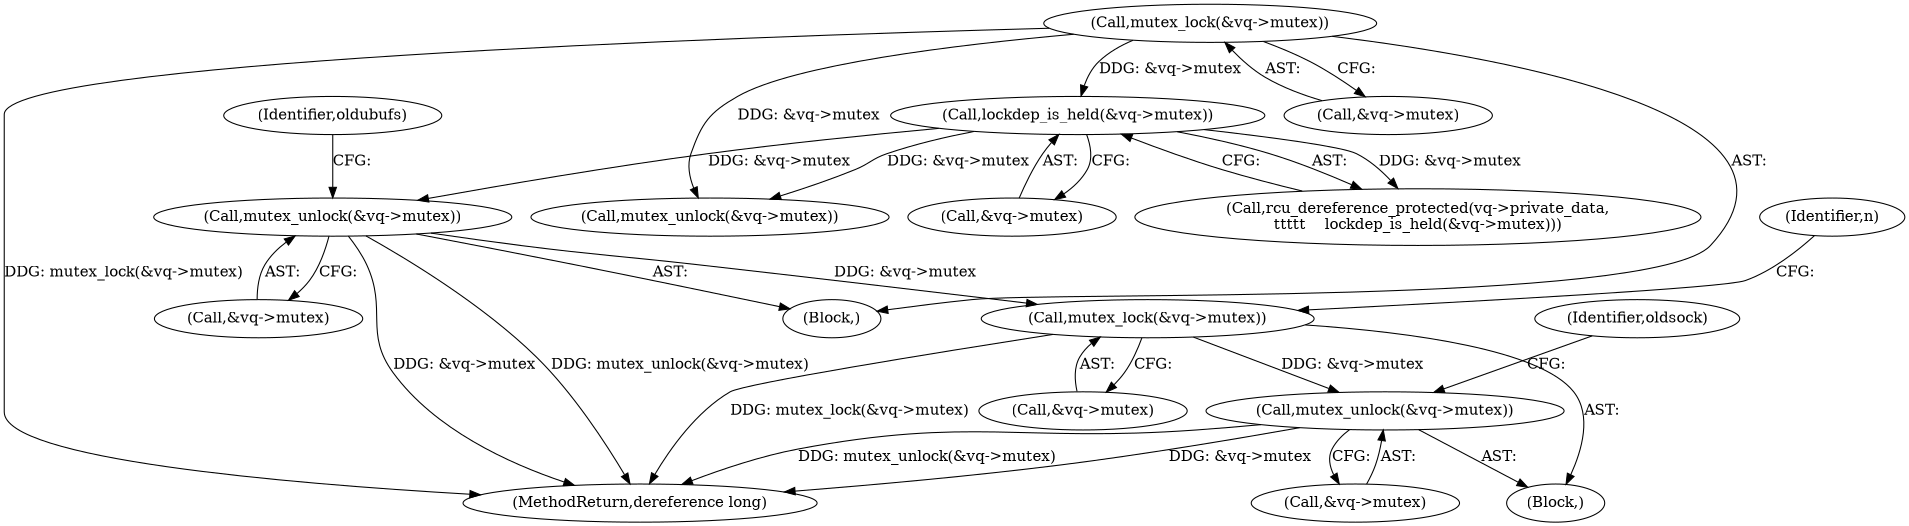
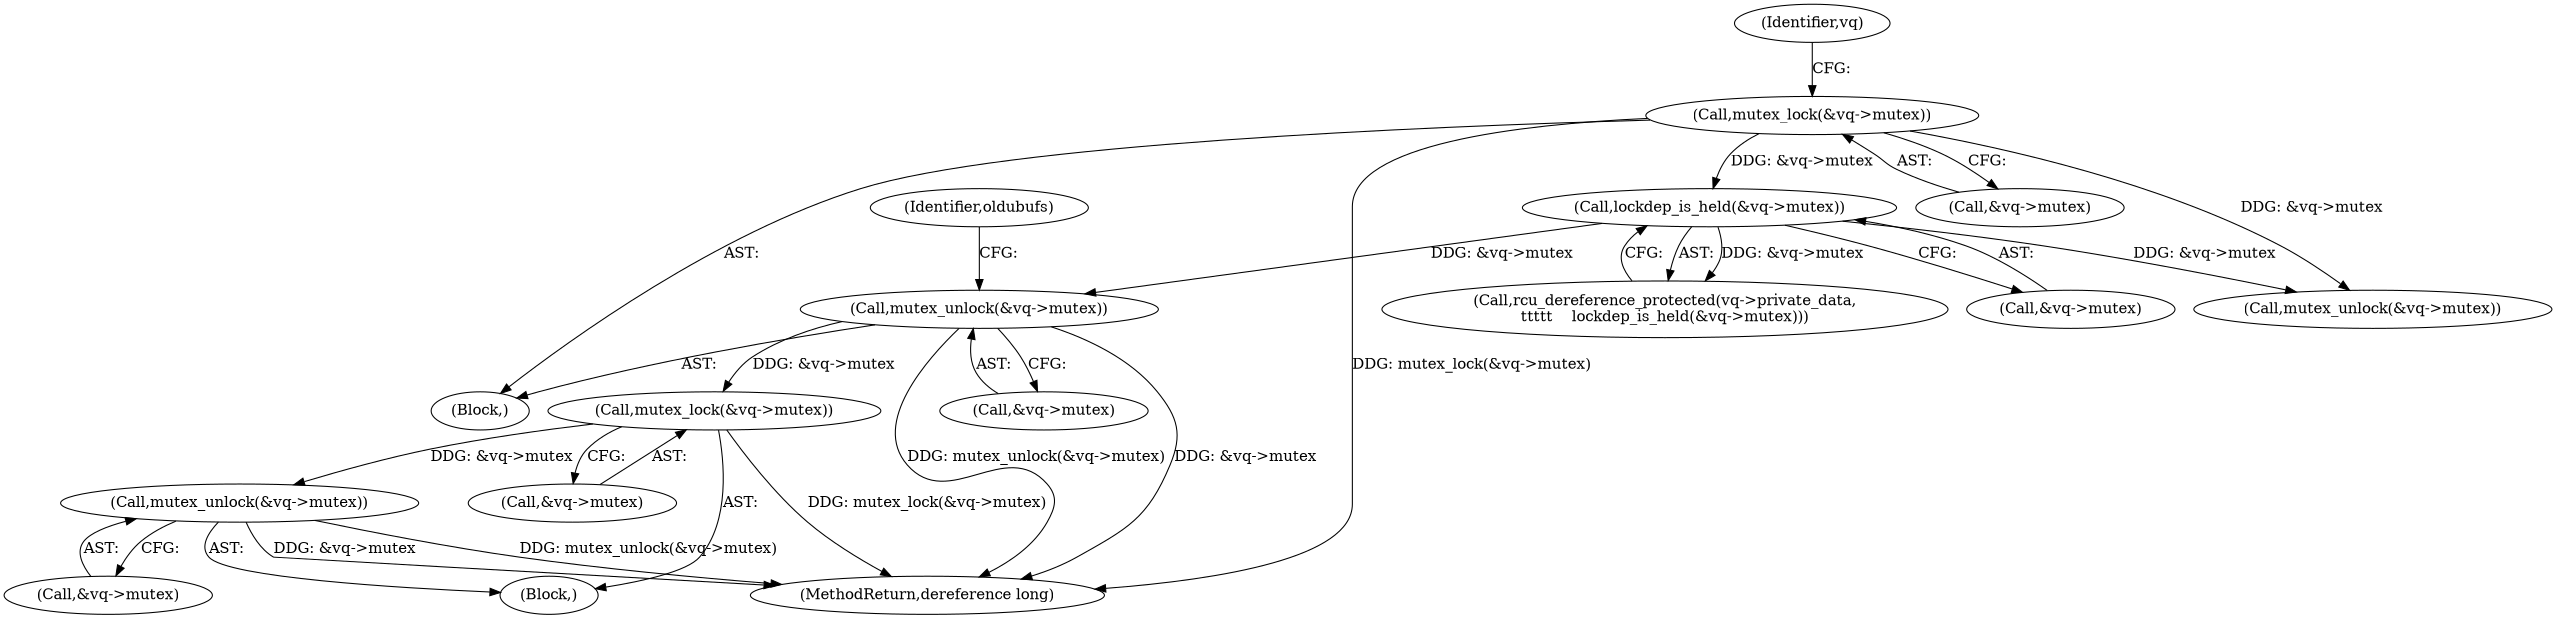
none -> (1812, 23)
(1832, 217) -> none
(1637, 319) -> none
